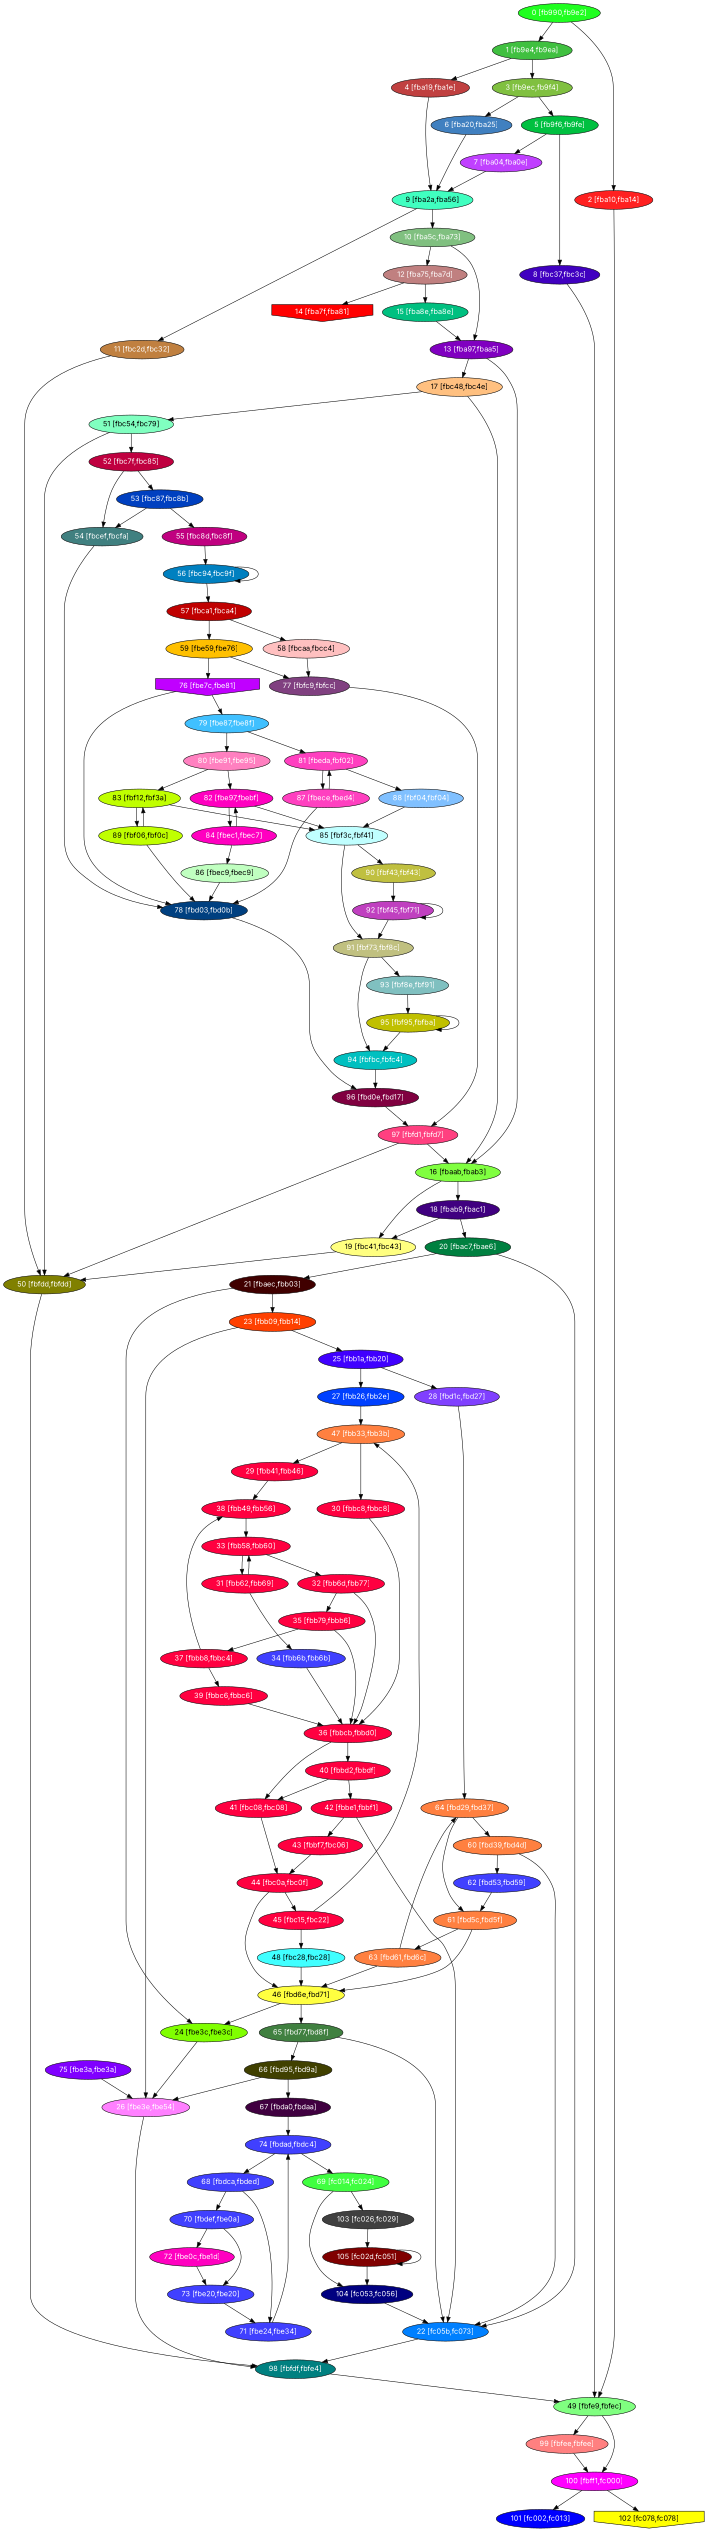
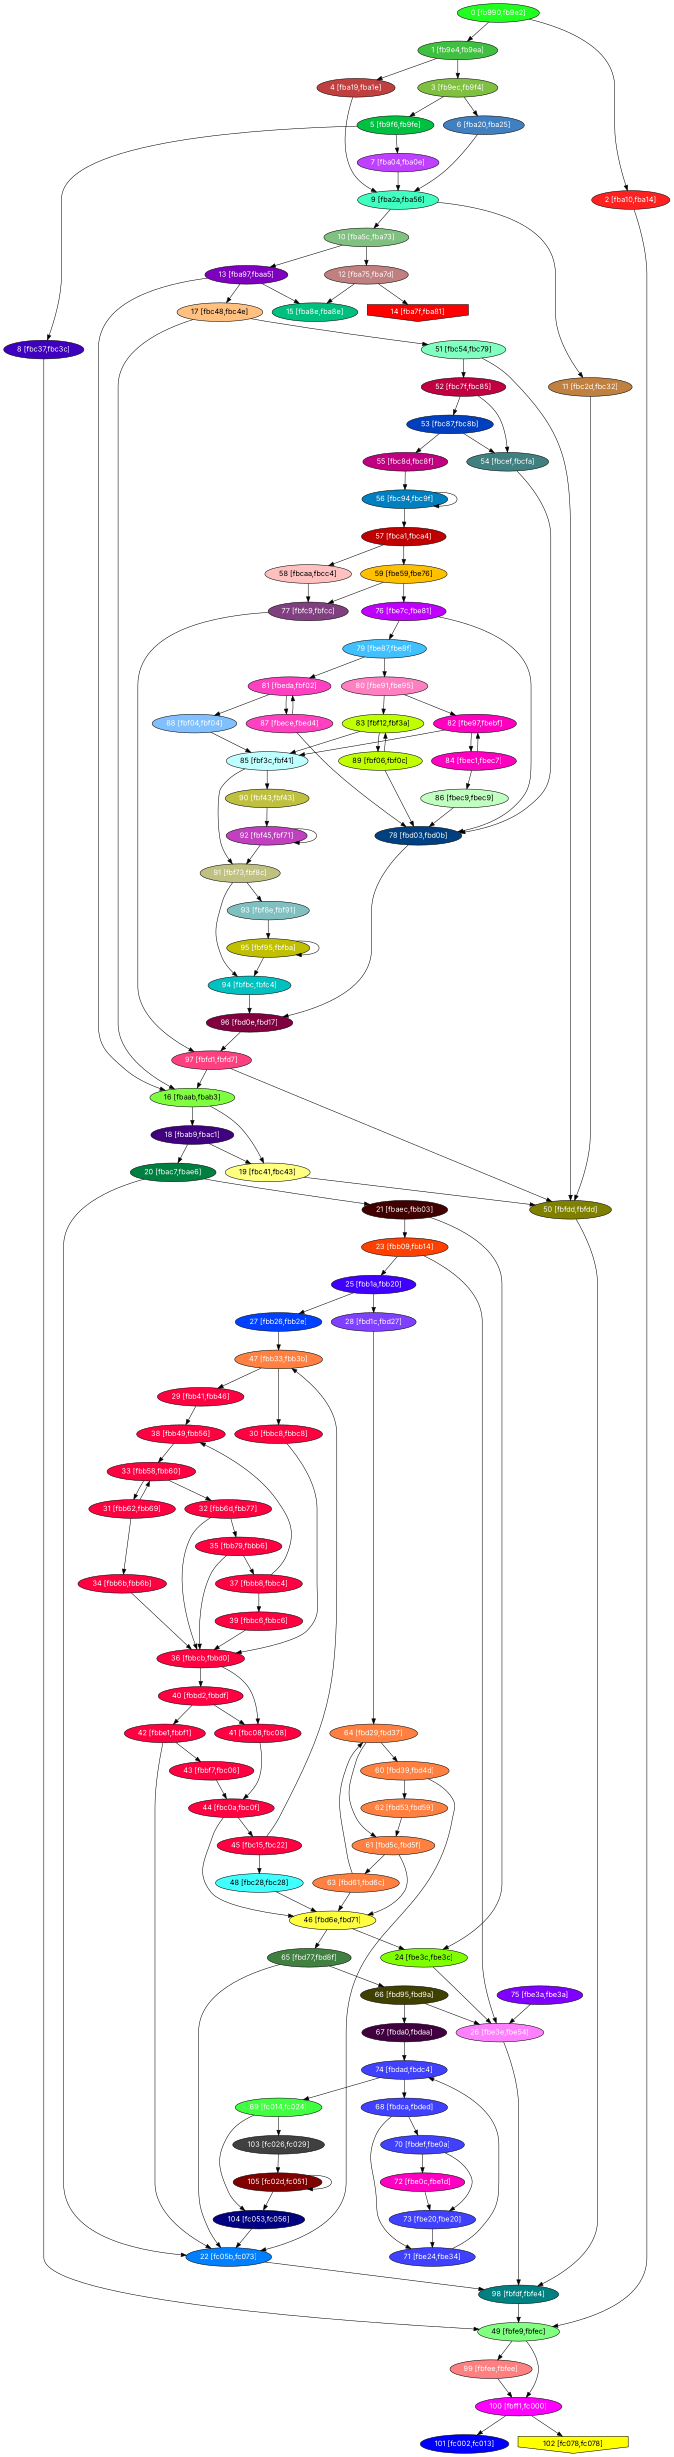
(446, 329) -> (278, 292)
(208, 686) -> (404, 611)
(301, 1659) -> (122, 1584)
(497, 1883) -> (404, 1808)
